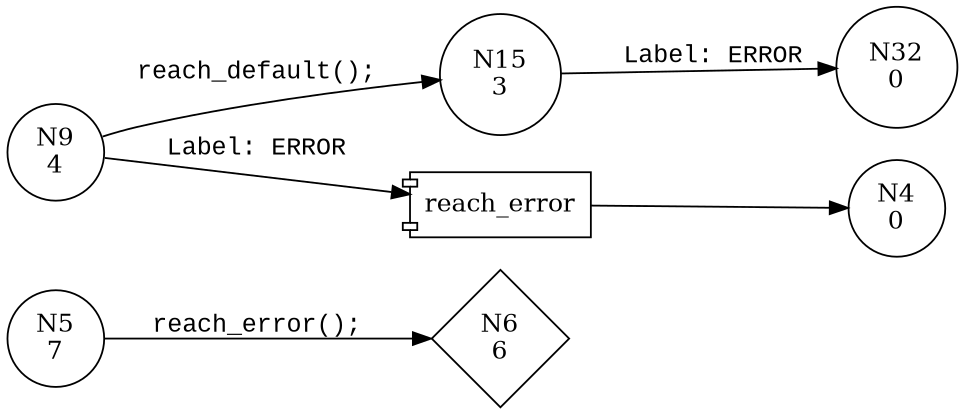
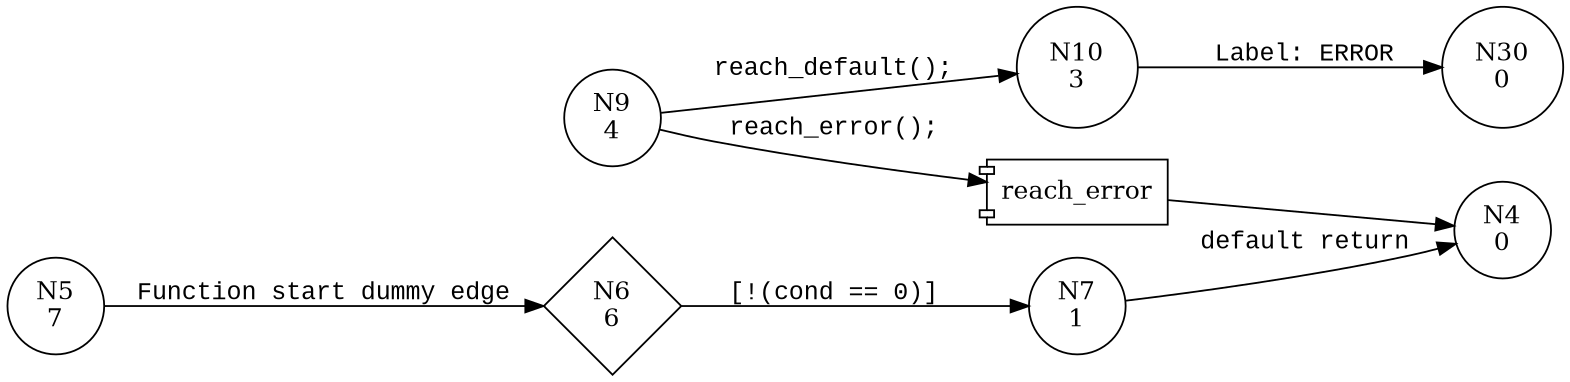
(897, 67) -> (1503, 67)
(500, 75) -> (1077, 67)
(257, 148) -> (834, 128)
none -> (1077, 306)
(257, 325) -> (324, 292)
